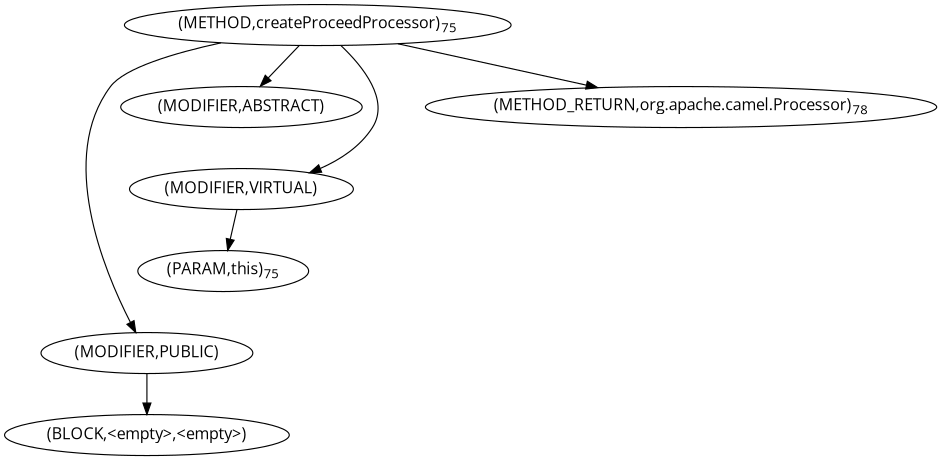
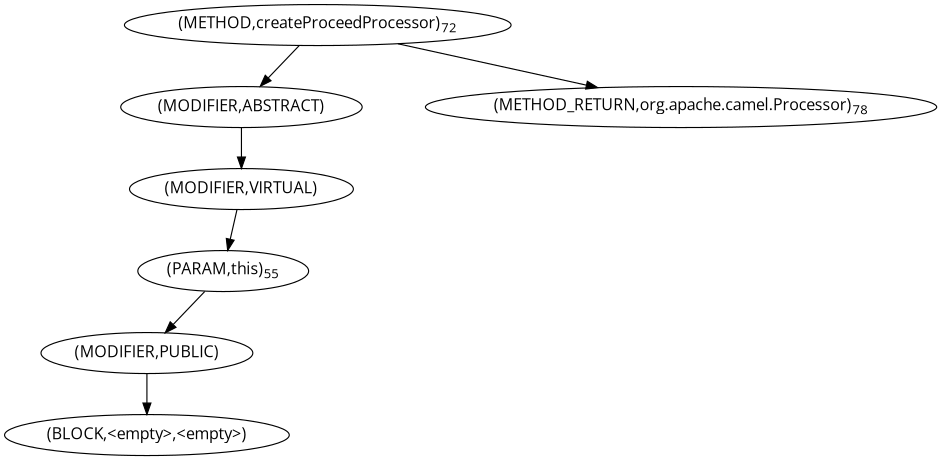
(449, 23) -> (449, 23)
(377, 115) -> (241, 142)
(87, 146) -> (189, 308)
(272, 269) -> (272, 269)
